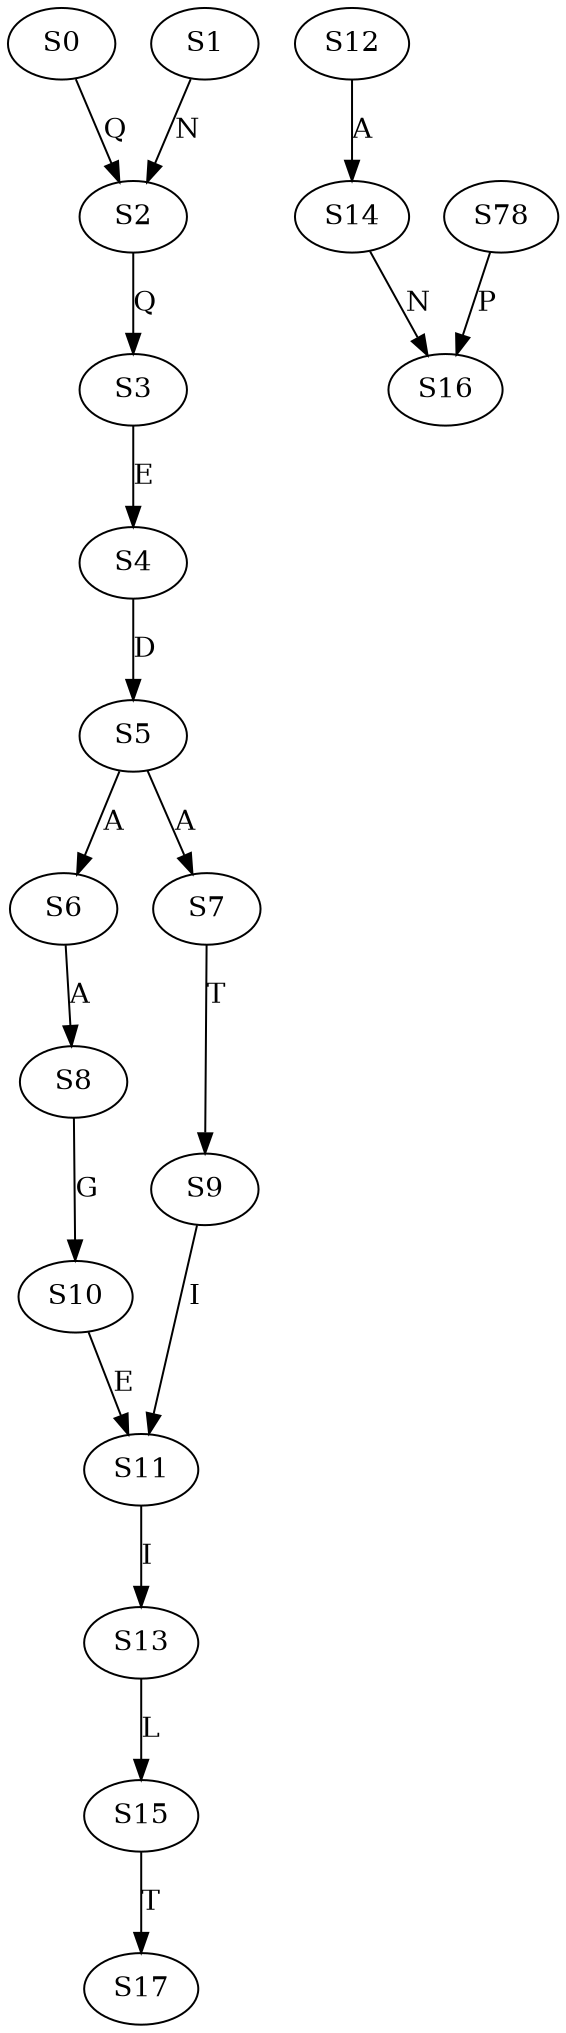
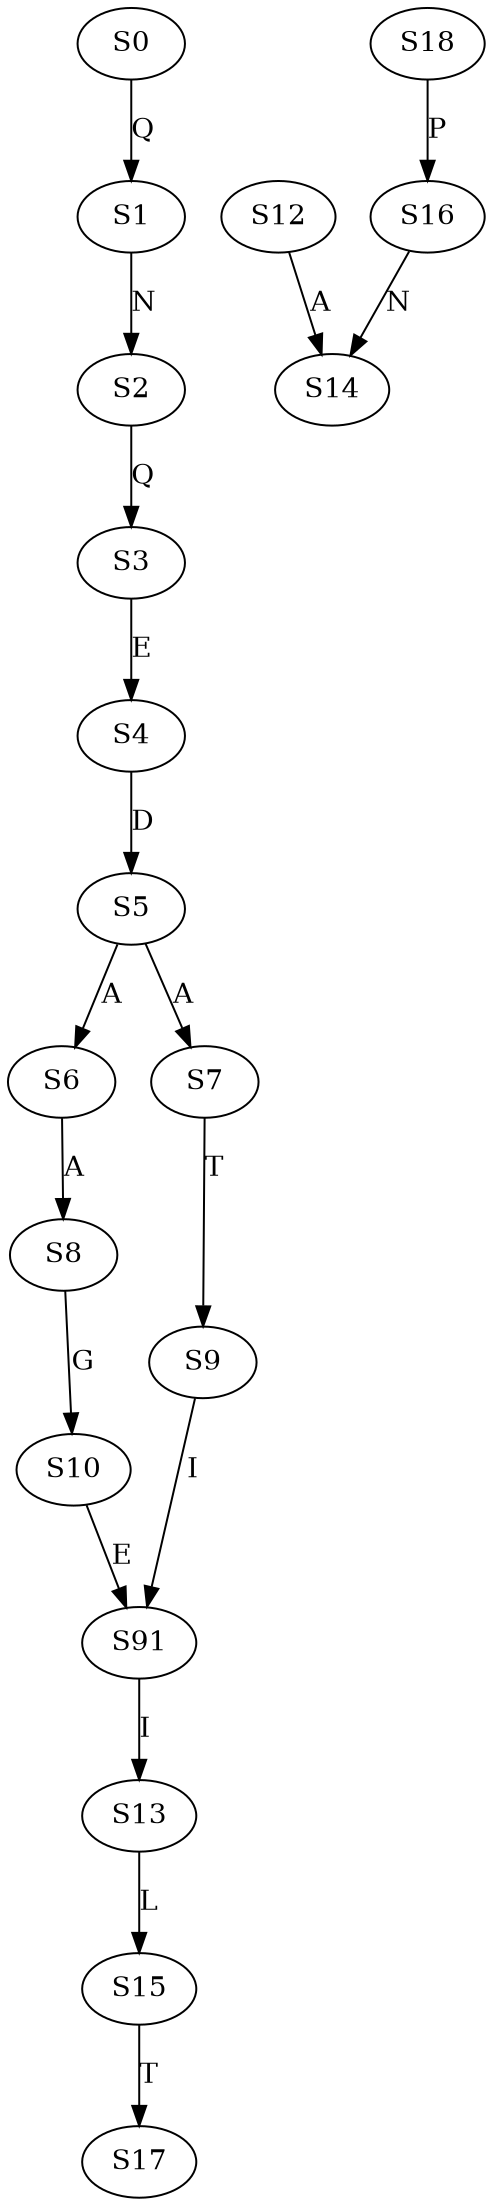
(94, 121) -> (131, 120)
(501, 217) -> (428, 44)
(394, 294) -> (385, 295)
(141, 1470) -> (139, 1643)
